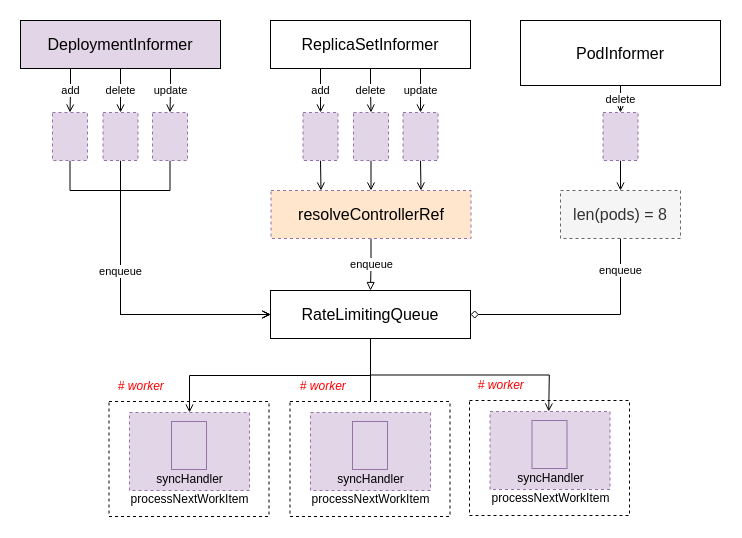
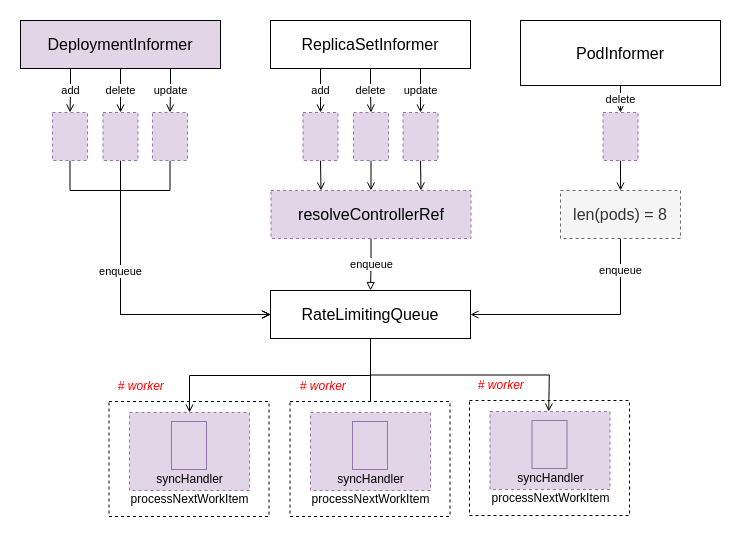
(371, 215) -> (371, 215)
(479, 315) -> (476, 315)
